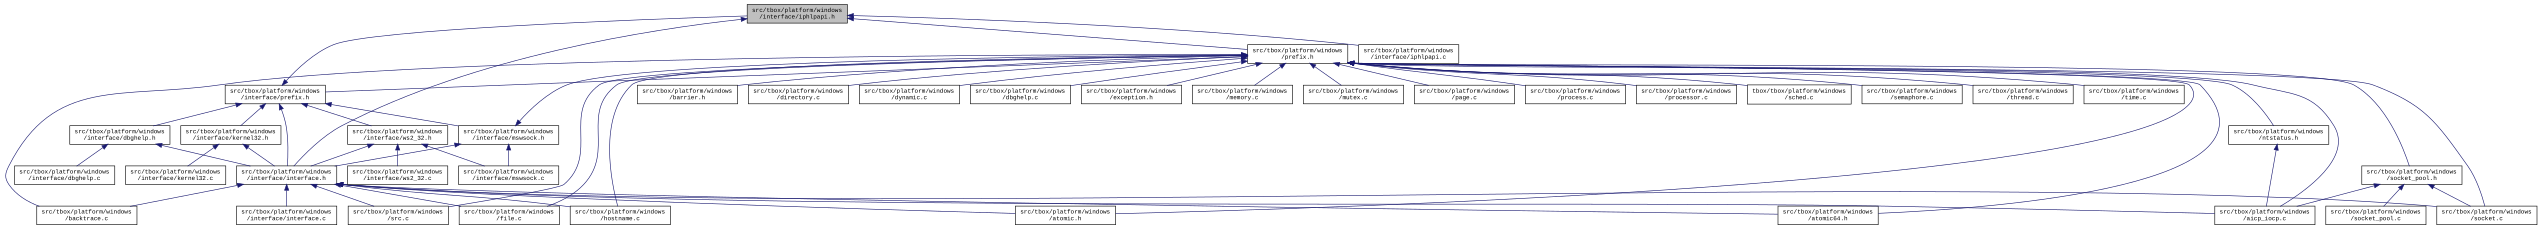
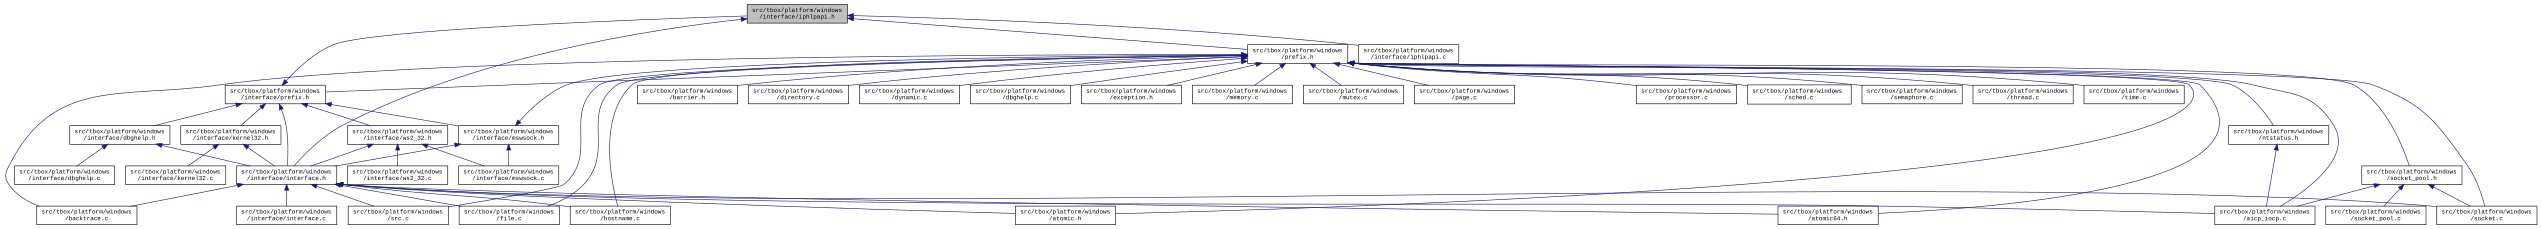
(1575, 95) -> none
(1799, 95) -> (1799, 95)
